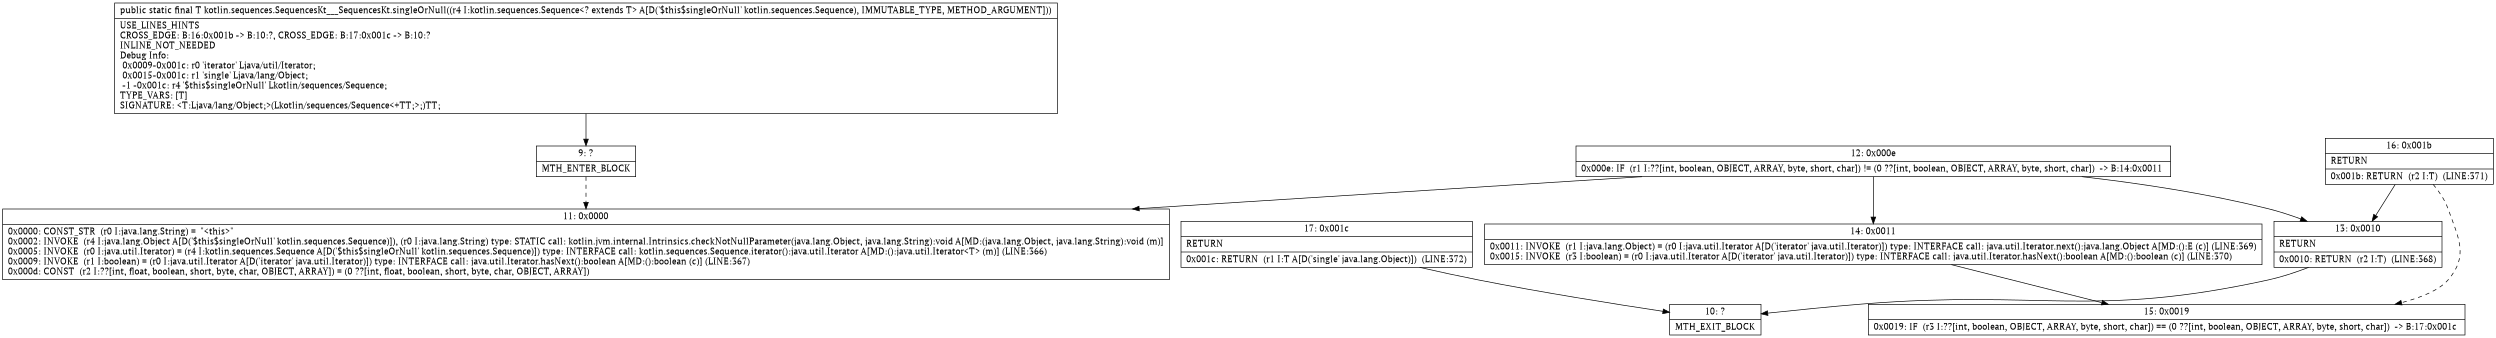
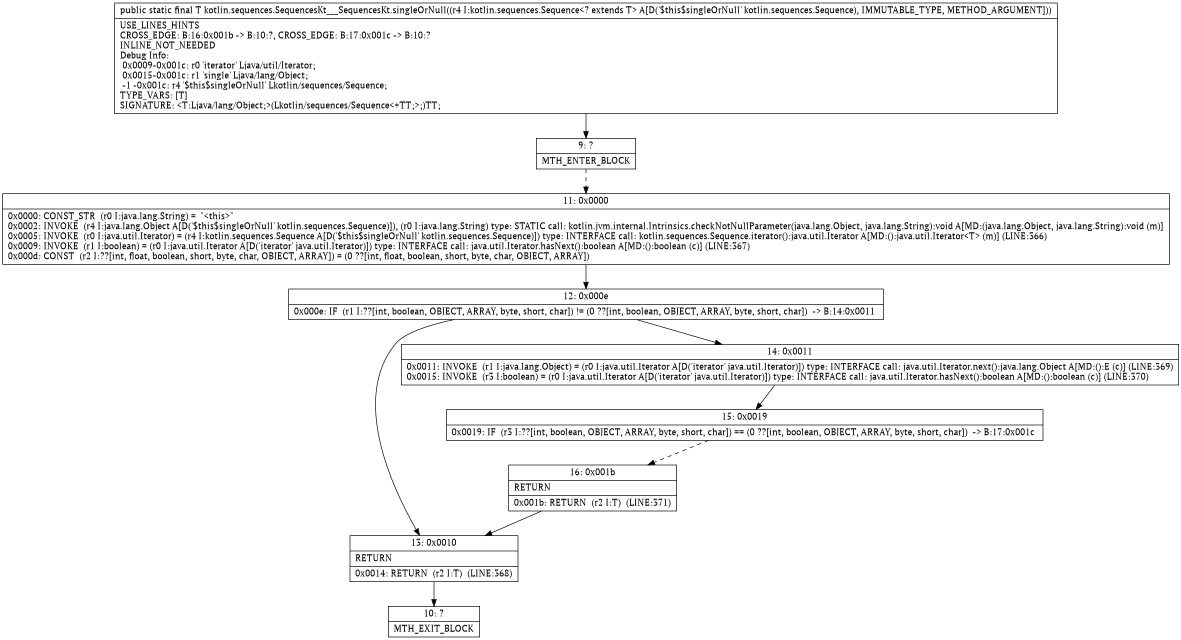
(1391, 193) -> (586, 273)
(1327, 244) -> none
(2460, 257) -> (681, 451)
(2358, 259) -> (434, 574)
